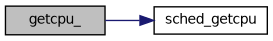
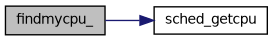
(55, 20) -> (55, 20)
